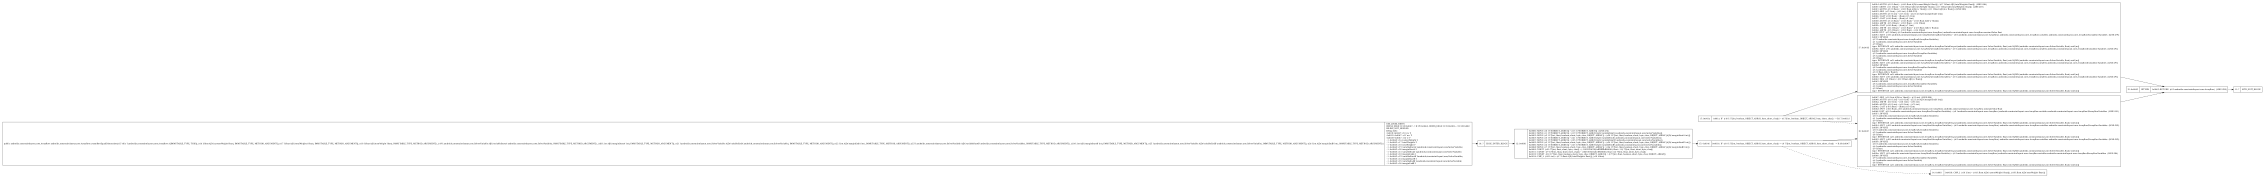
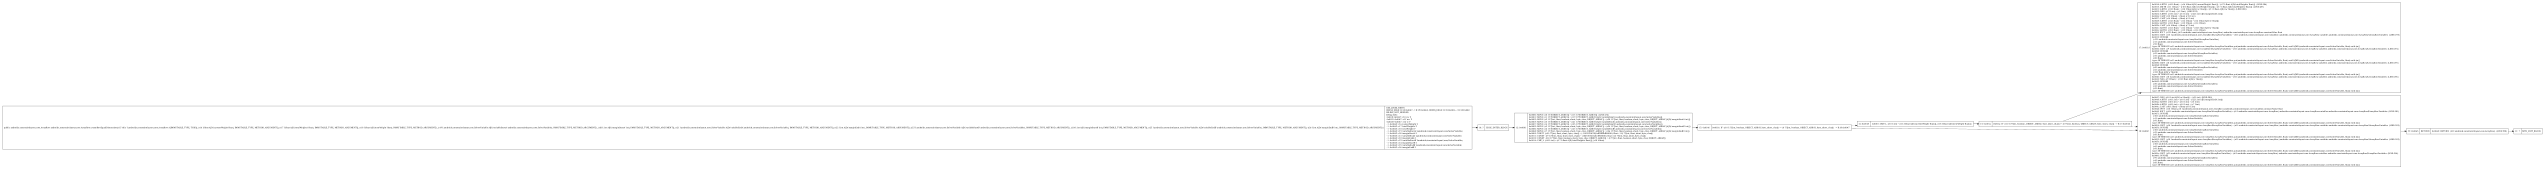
(2142, 82) -> none
none -> (1975, 124)
